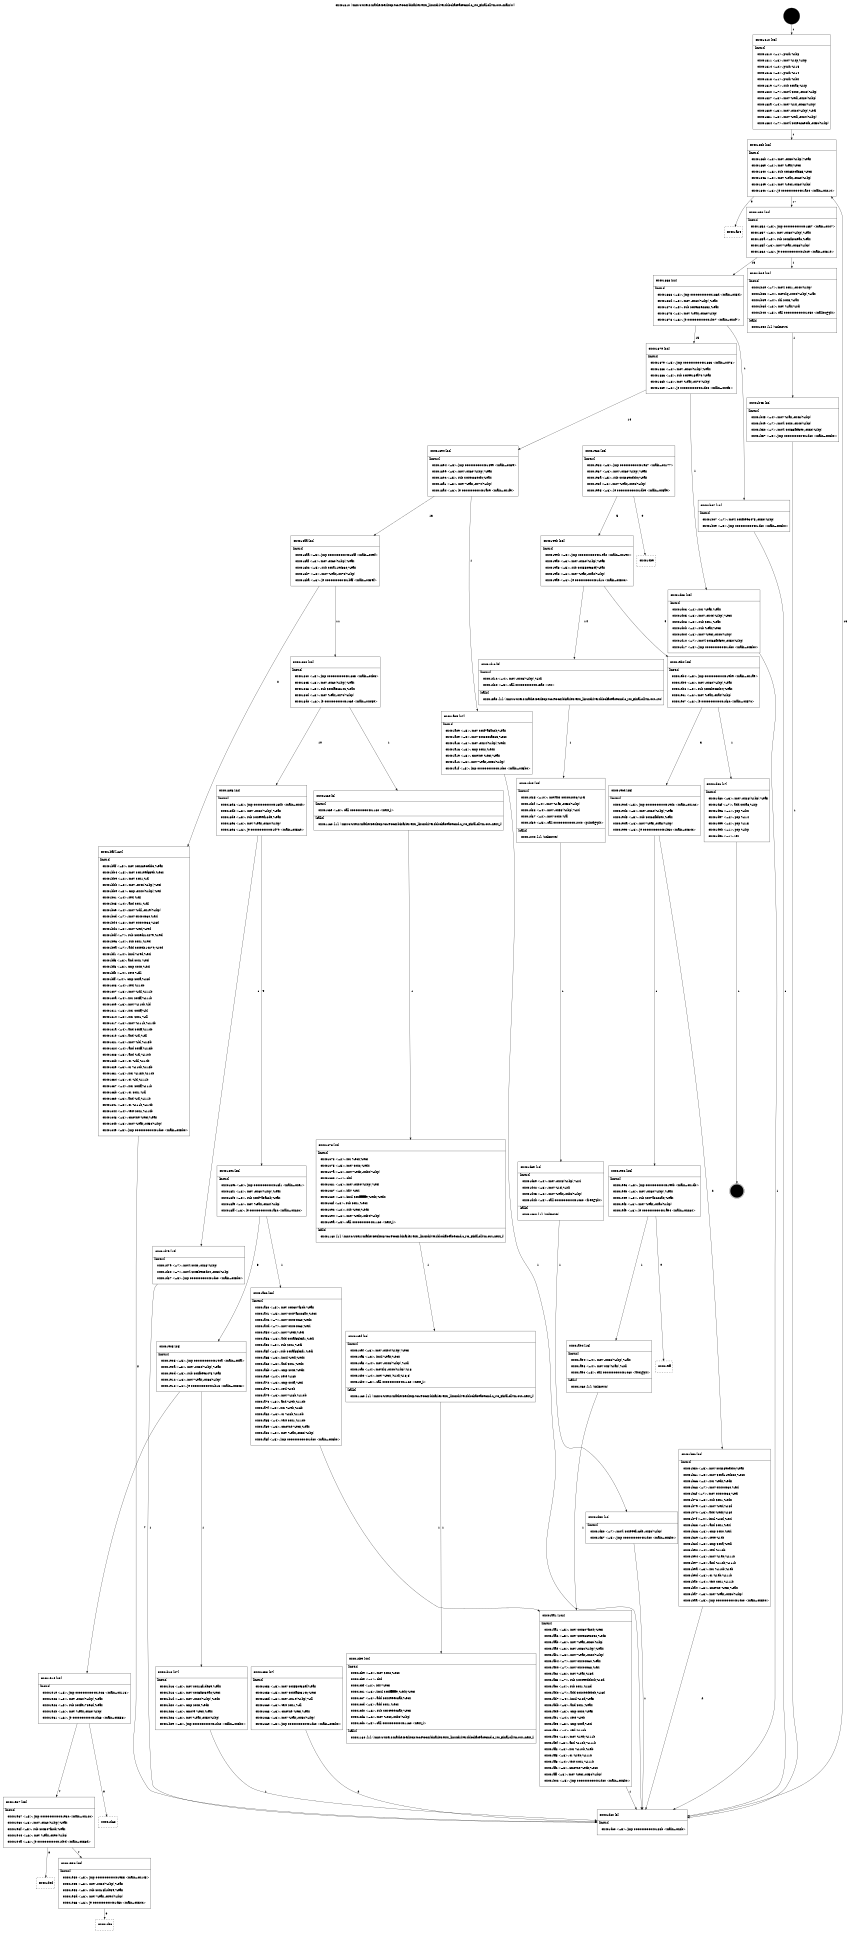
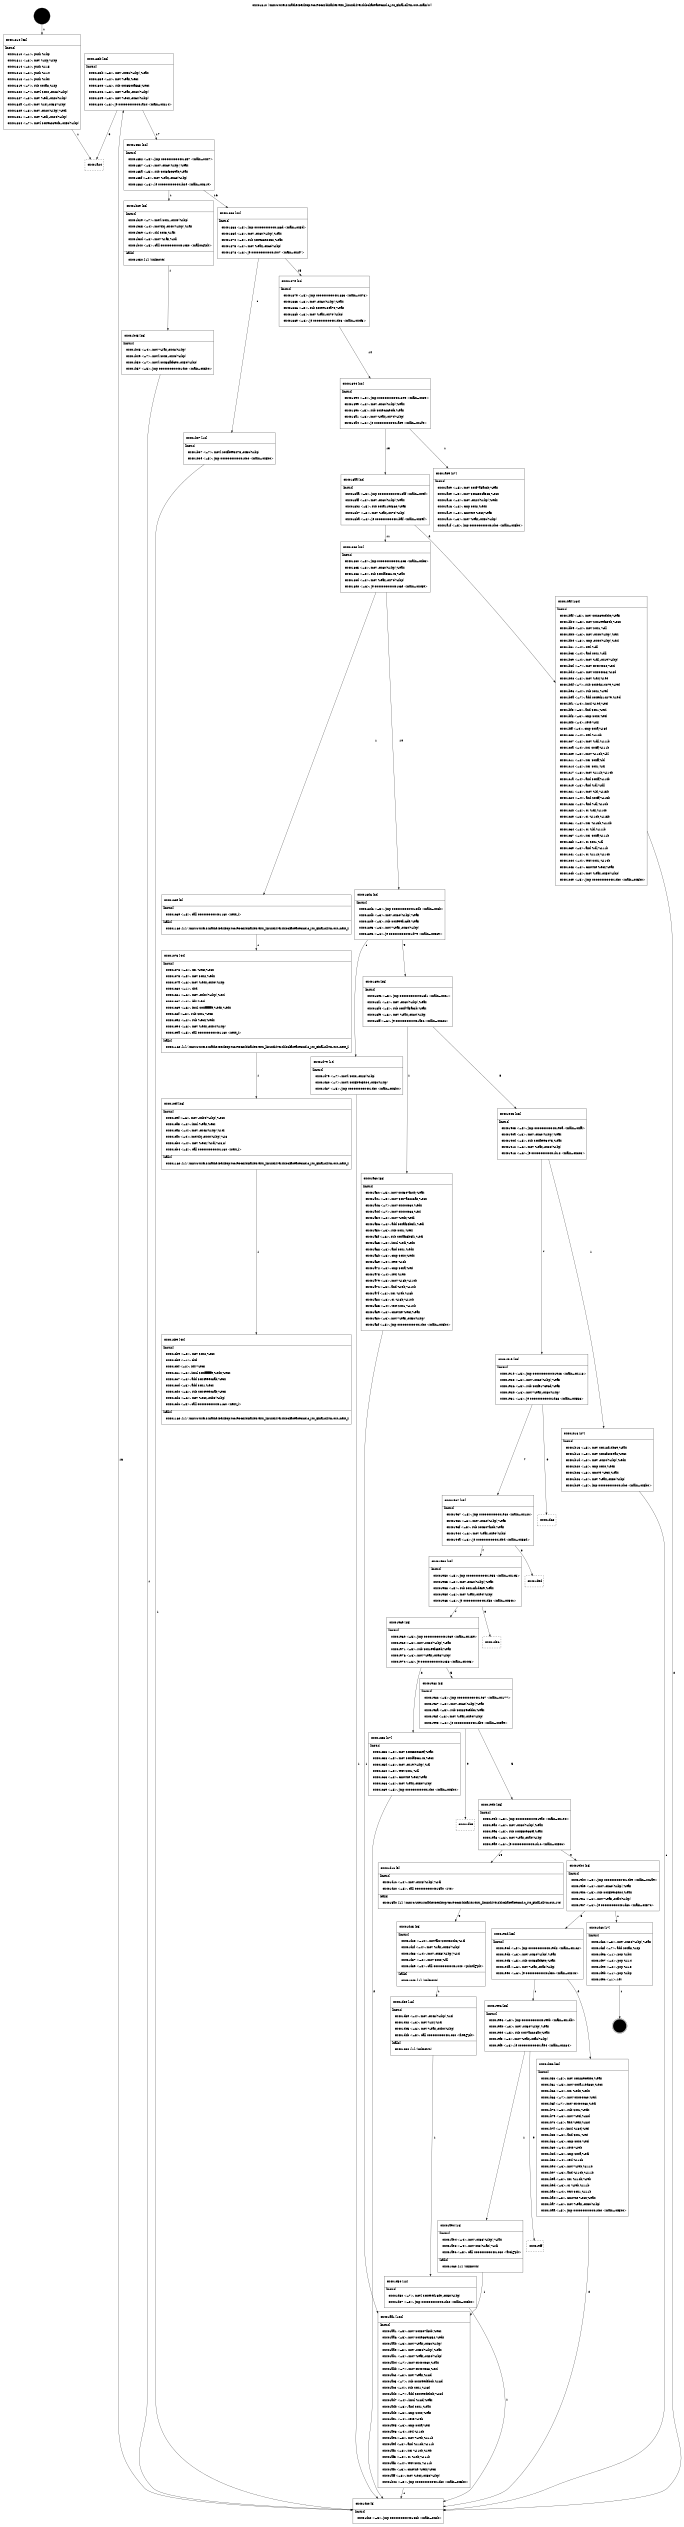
(792, 133) -> (81, 144)
(714, 621) -> none
(570, 743) -> (459, 1916)
(545, 1321) -> none
none -> (433, 1642)
